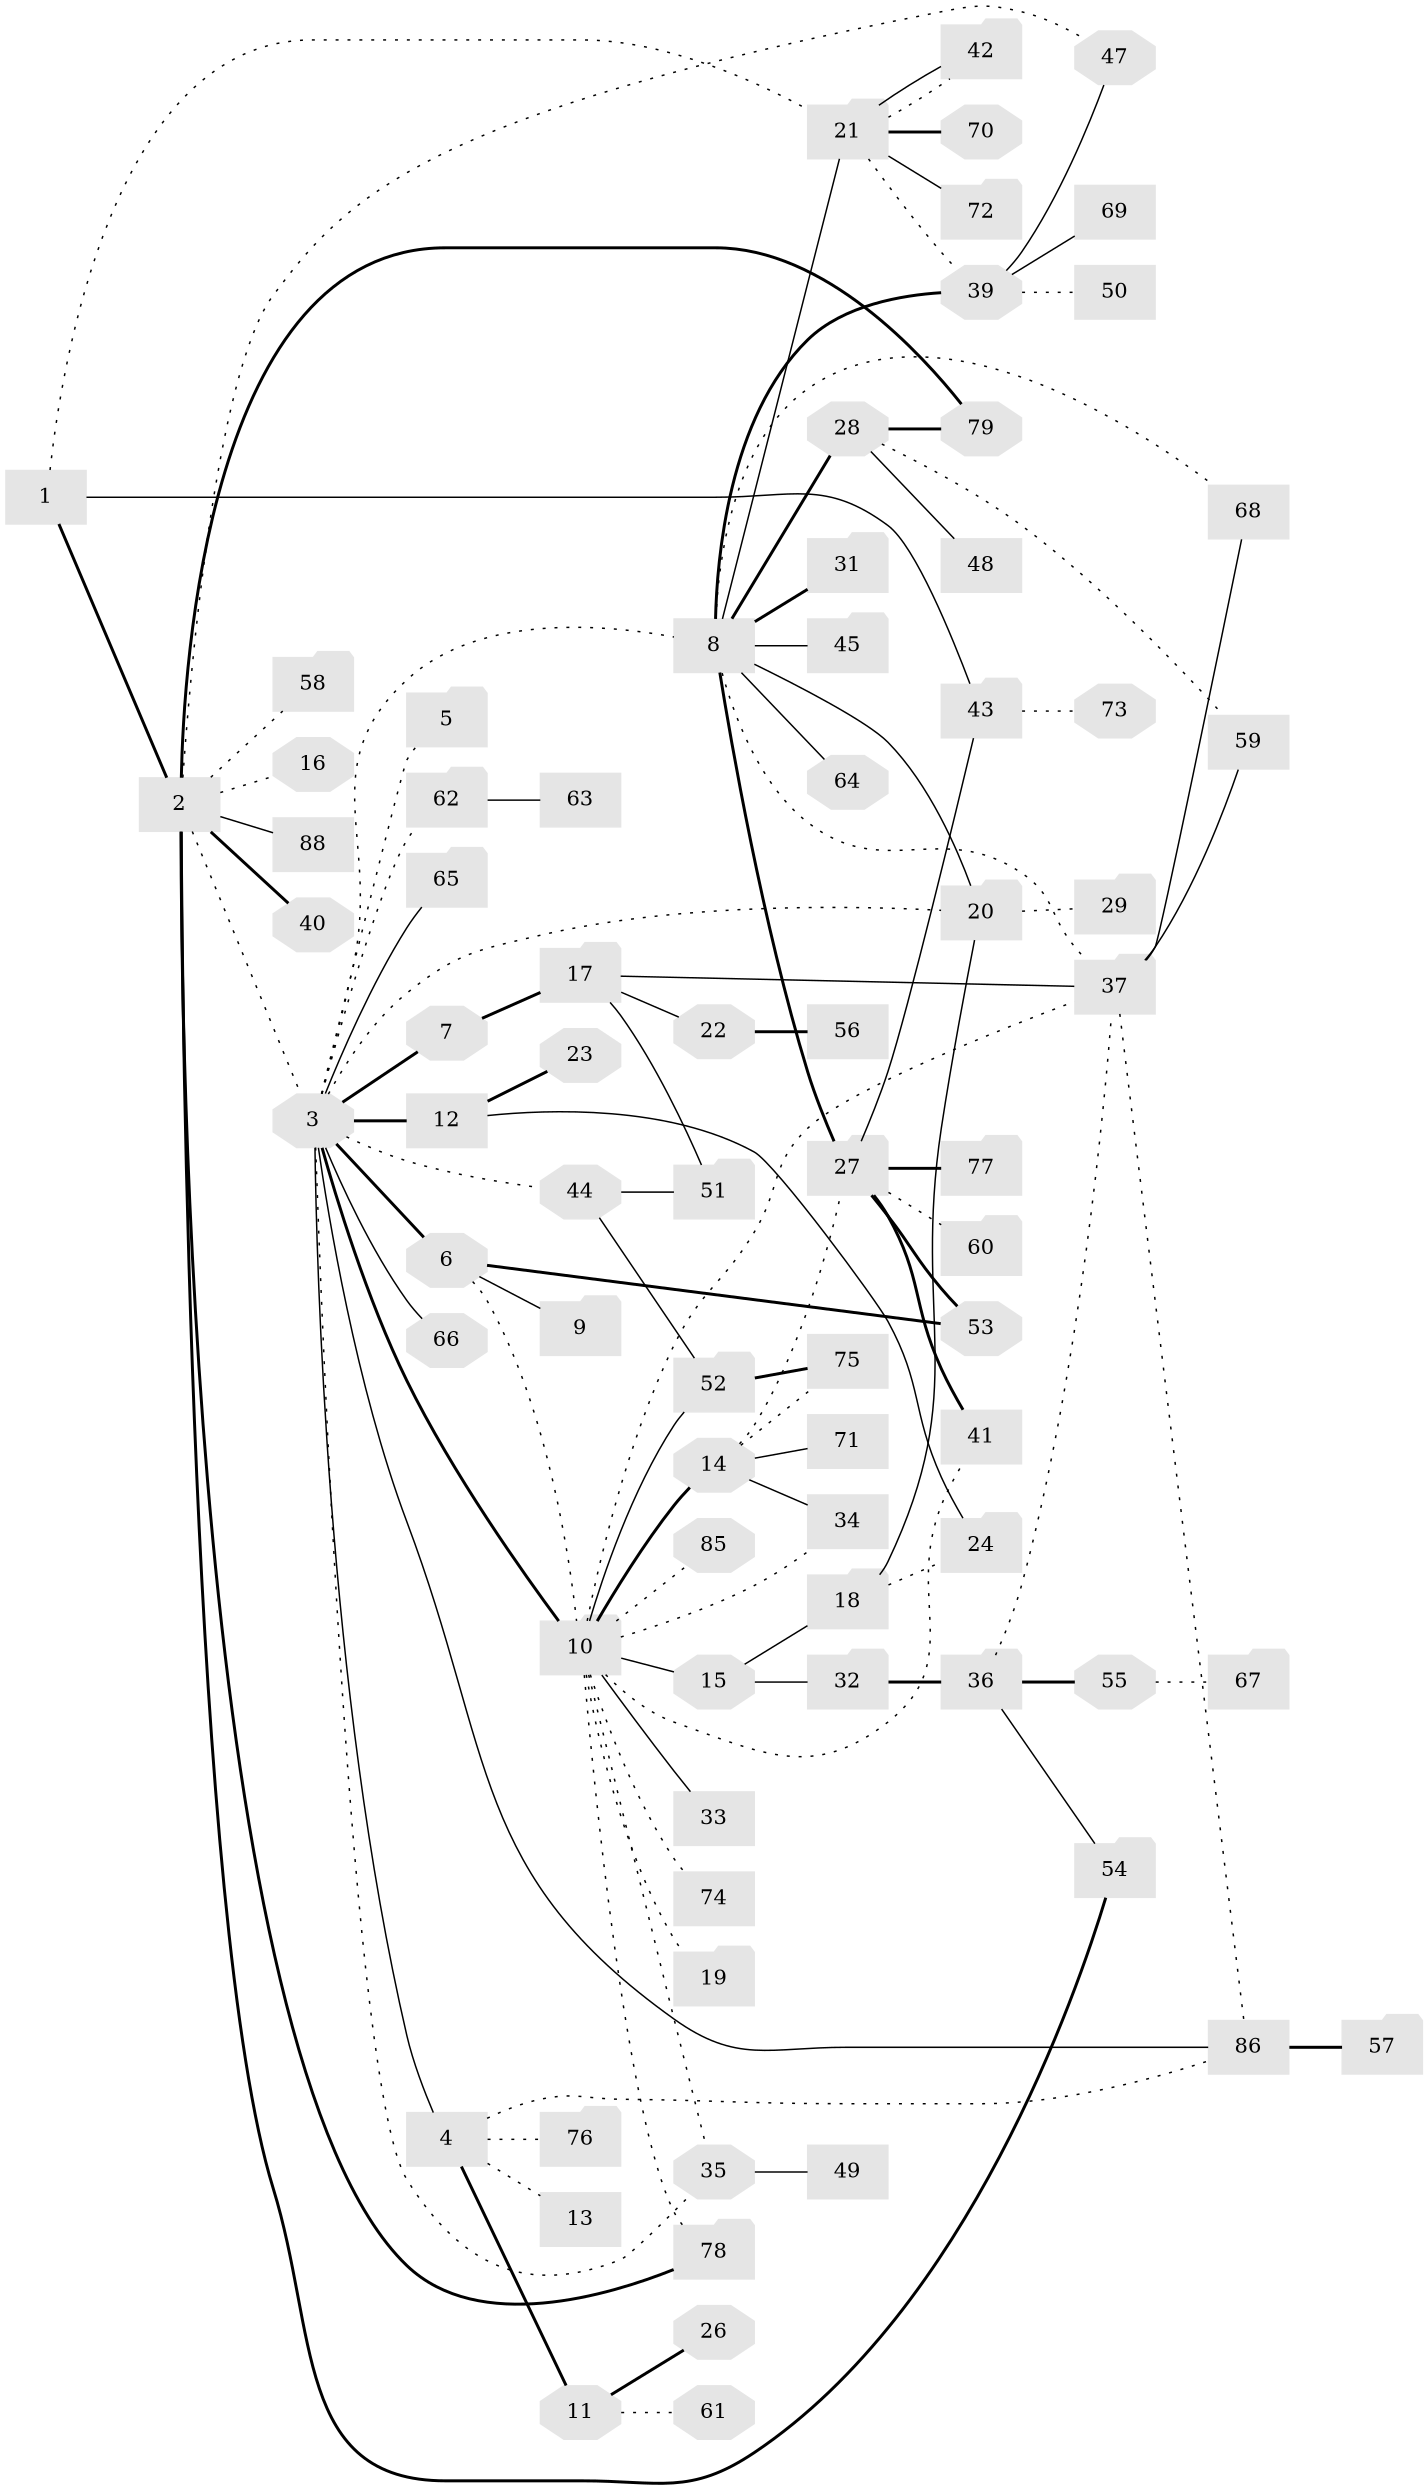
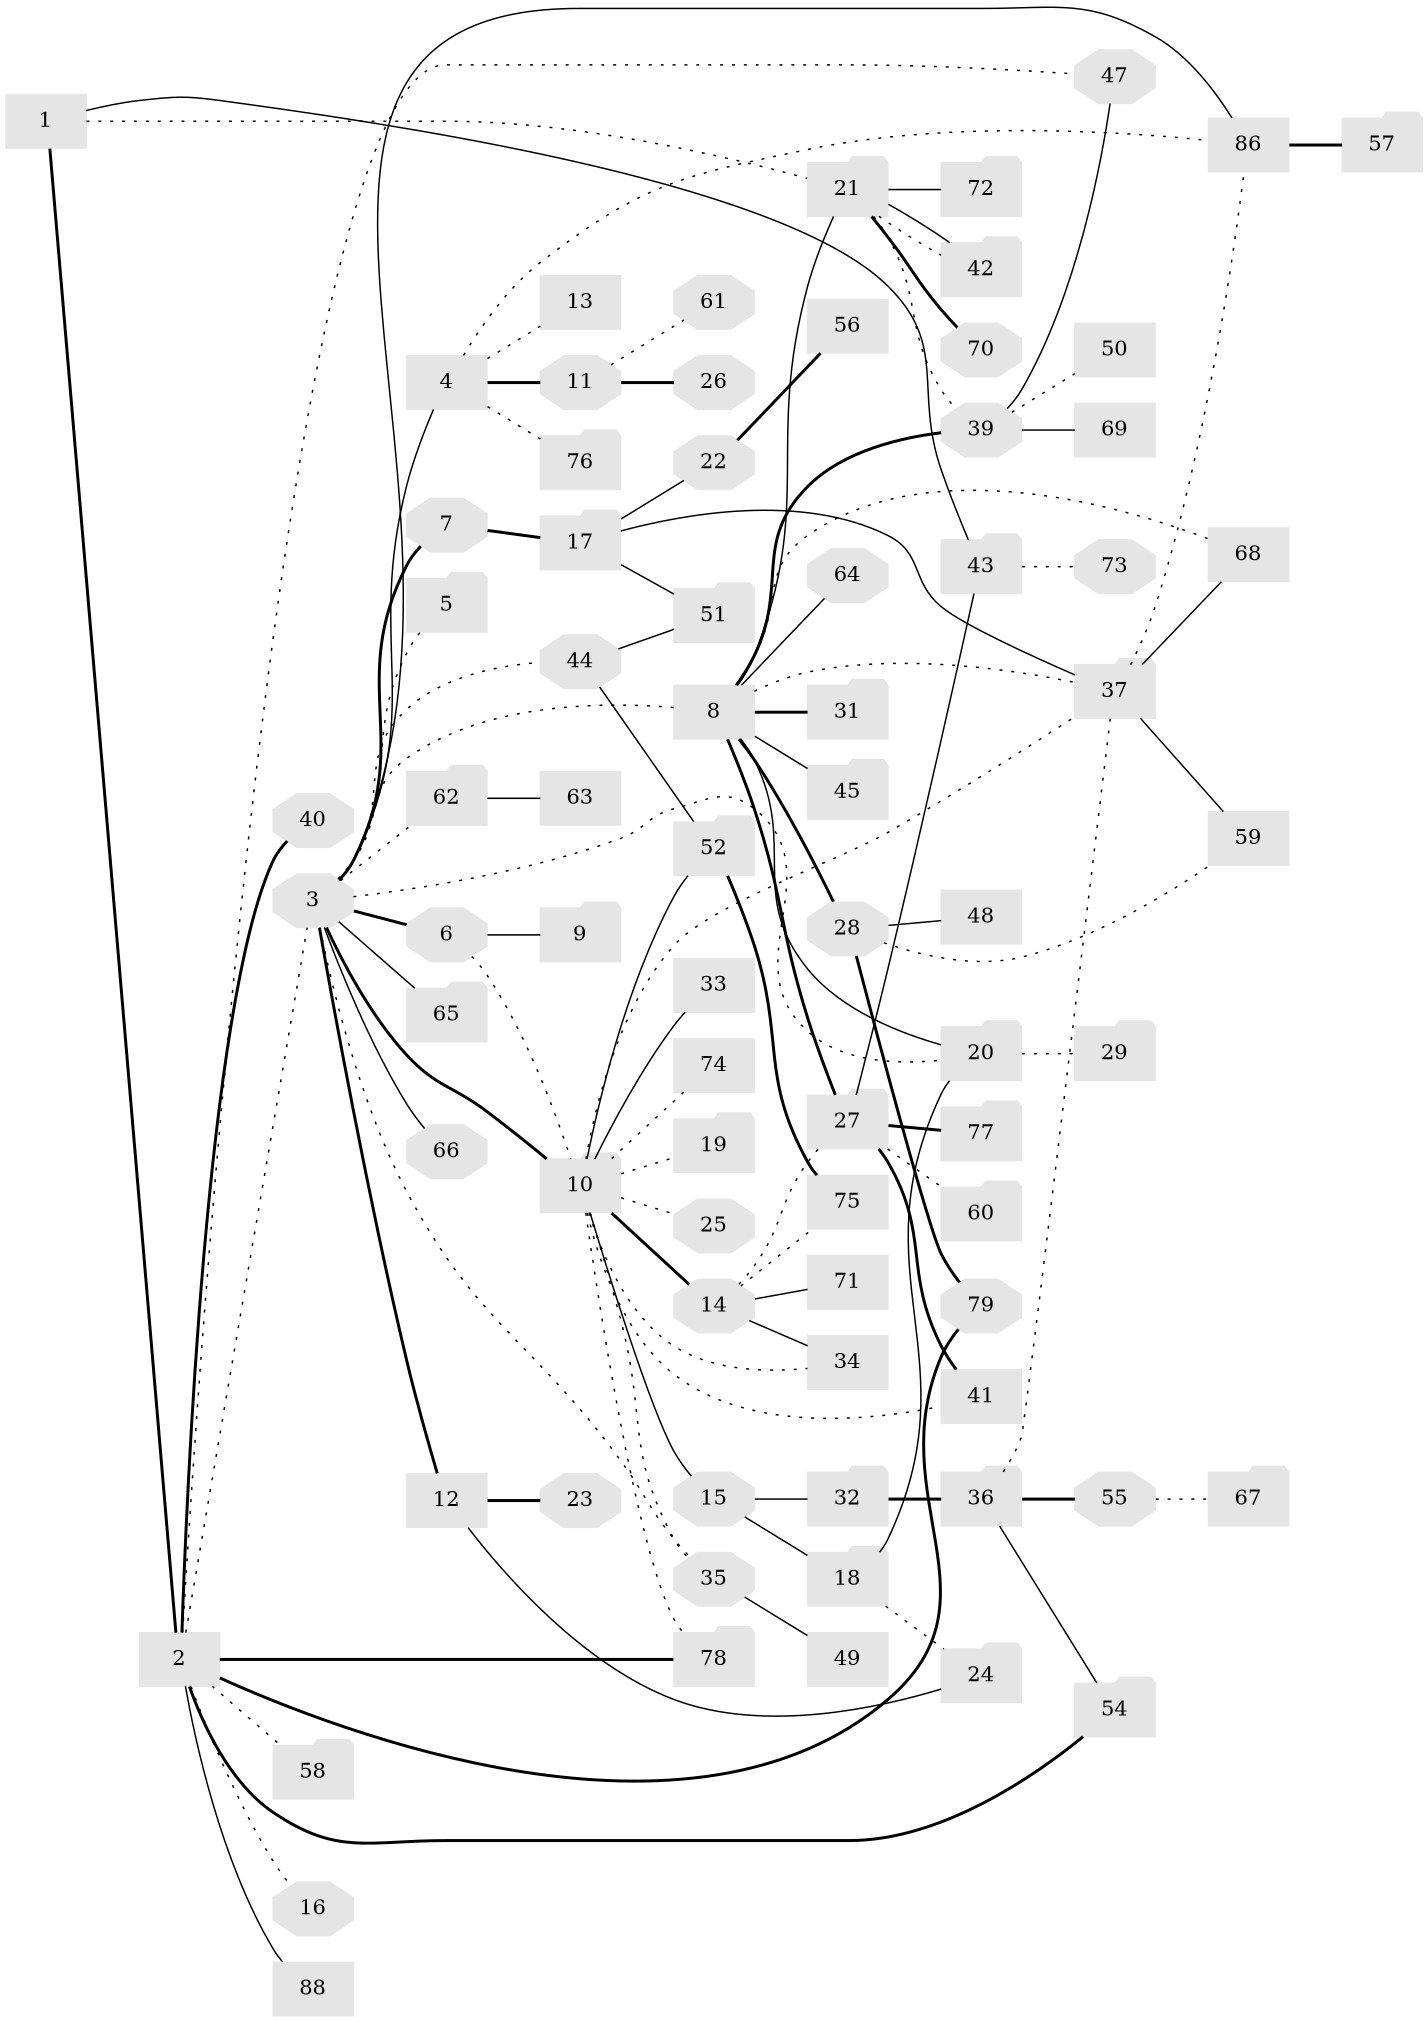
(981, 1329) -> none
(714, 1545) -> (714, 1226)
